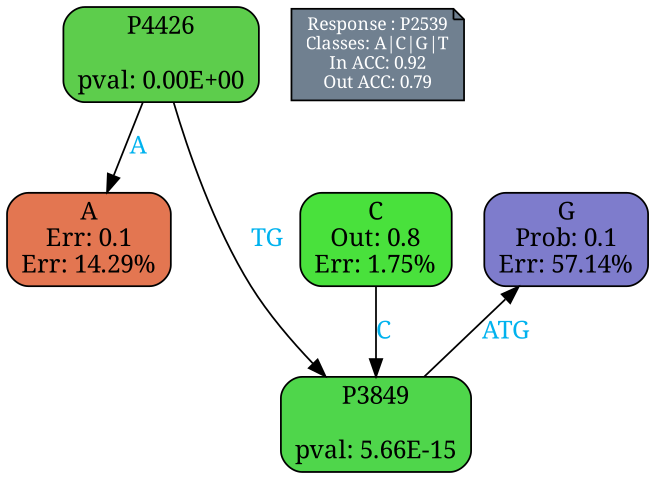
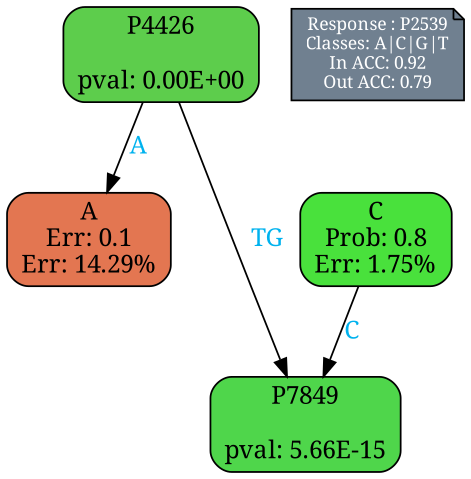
(376, 240) -> (376, 240)
(566, 240) -> none
(376, 424) -> (306, 424)
